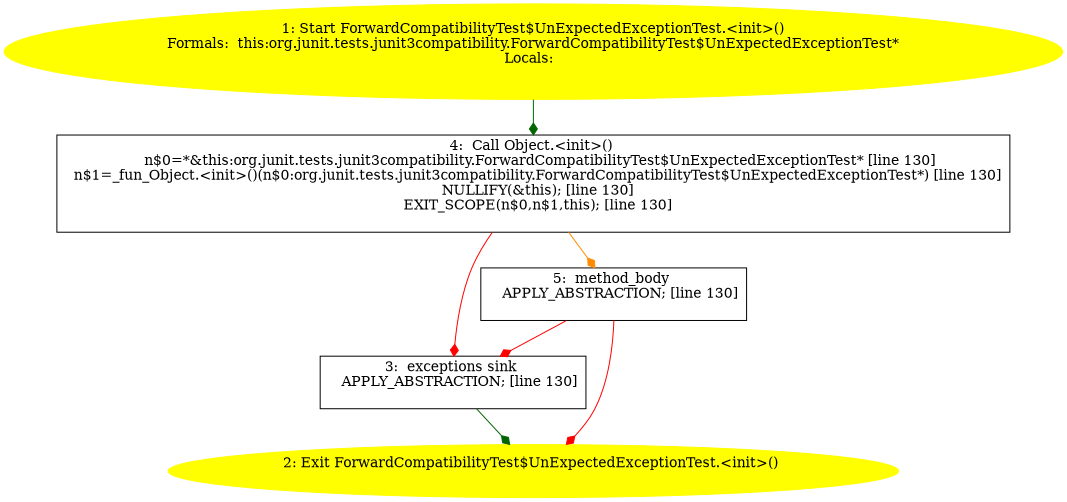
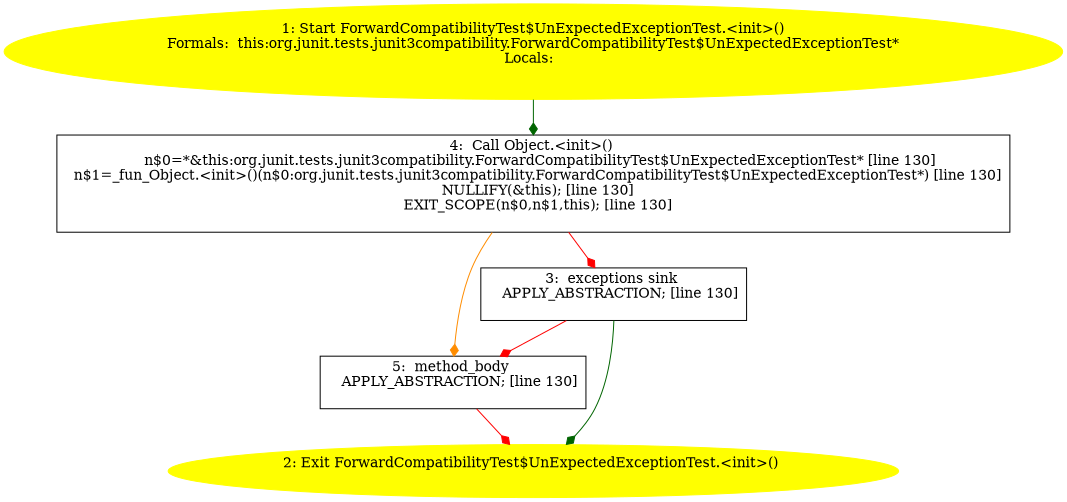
(539, 336) -> (539, 336)
